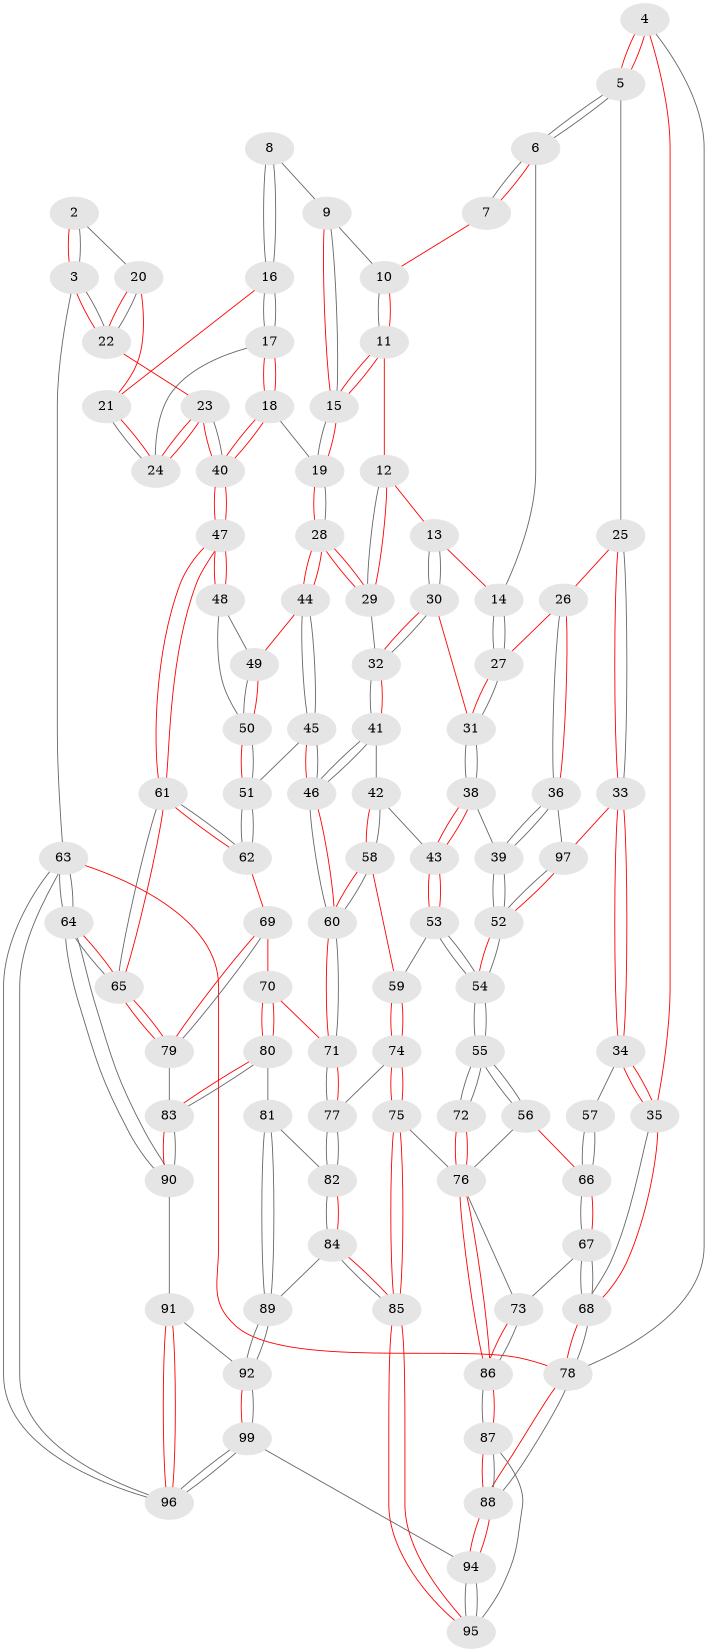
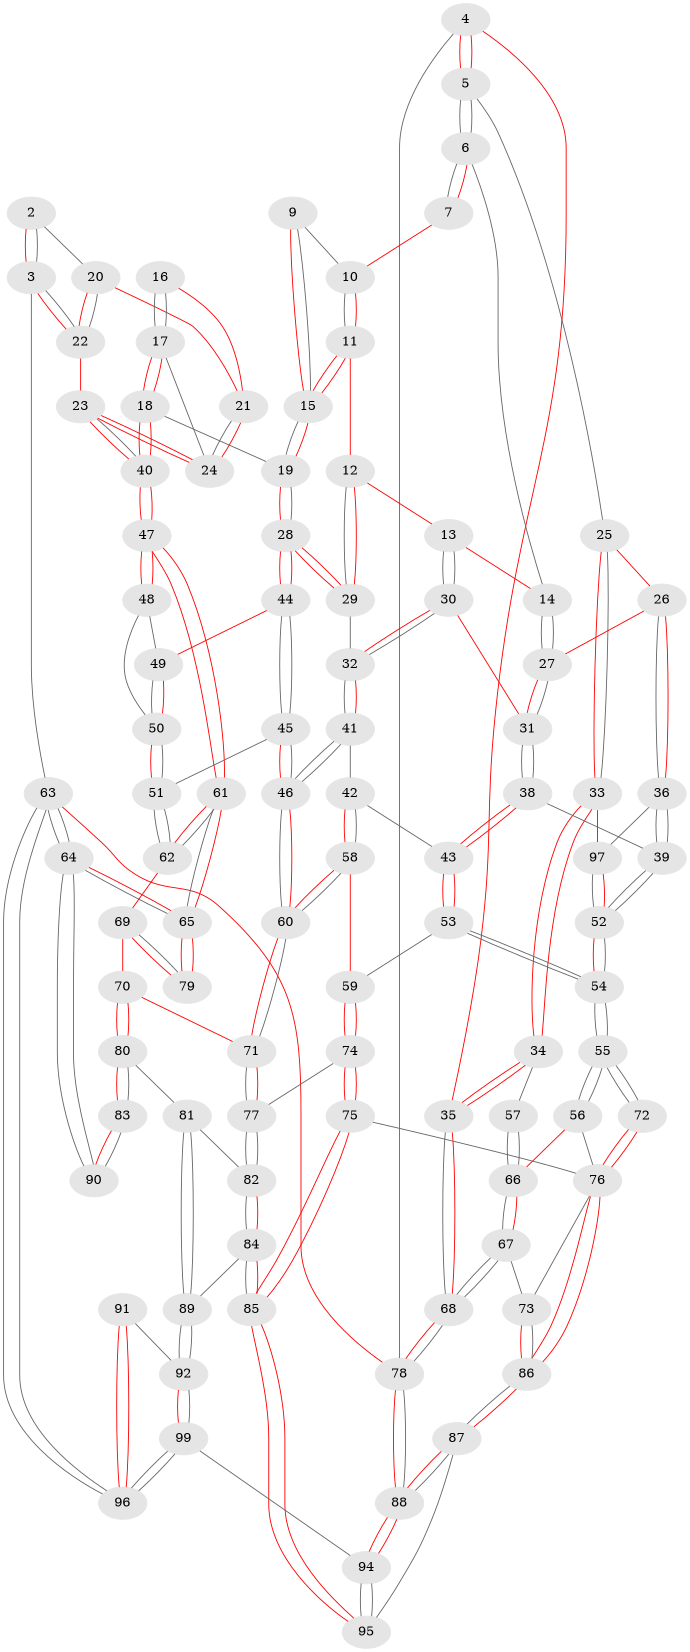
(270, 149) -> none
(169, 1084) -> none
(169, 1245) -> none
